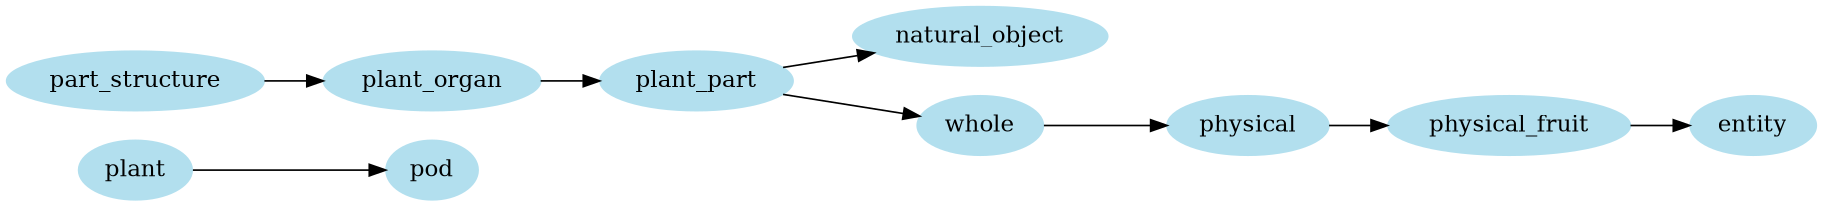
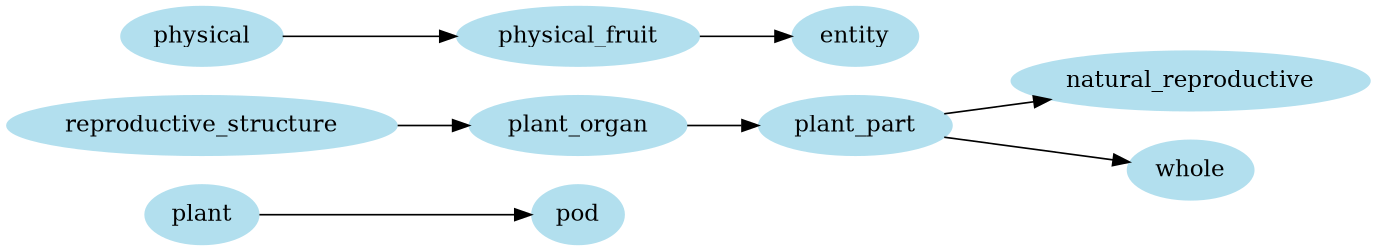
(980, 36) -> (1191, 81)
(135, 81) -> (202, 126)
(1097, 126) -> none
